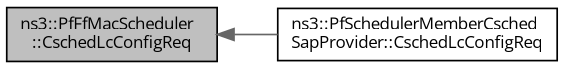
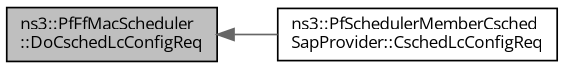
(112, 35) -> (112, 35)
